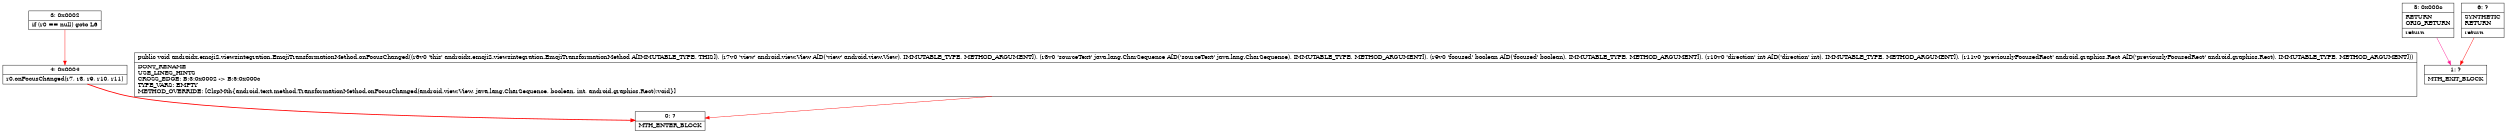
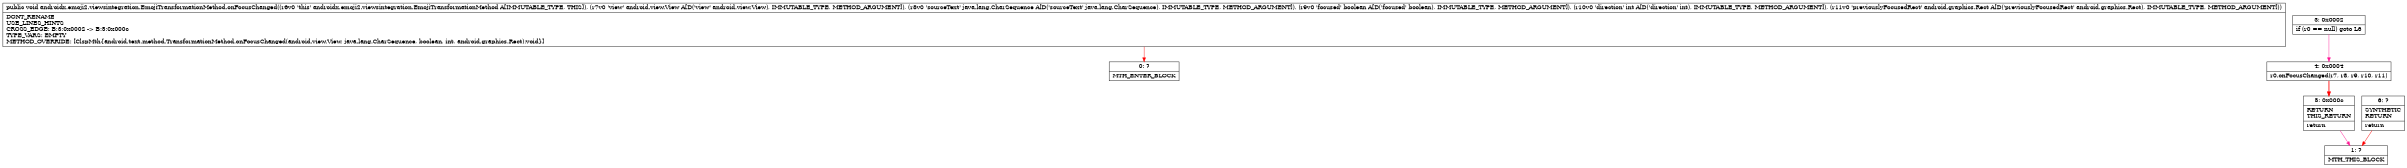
(2428, 23) -> (2329, 116)
(65, 45) -> (2329, 46)
(2456, 79) -> (2356, 160)
(358, 114) -> (2329, 86)
